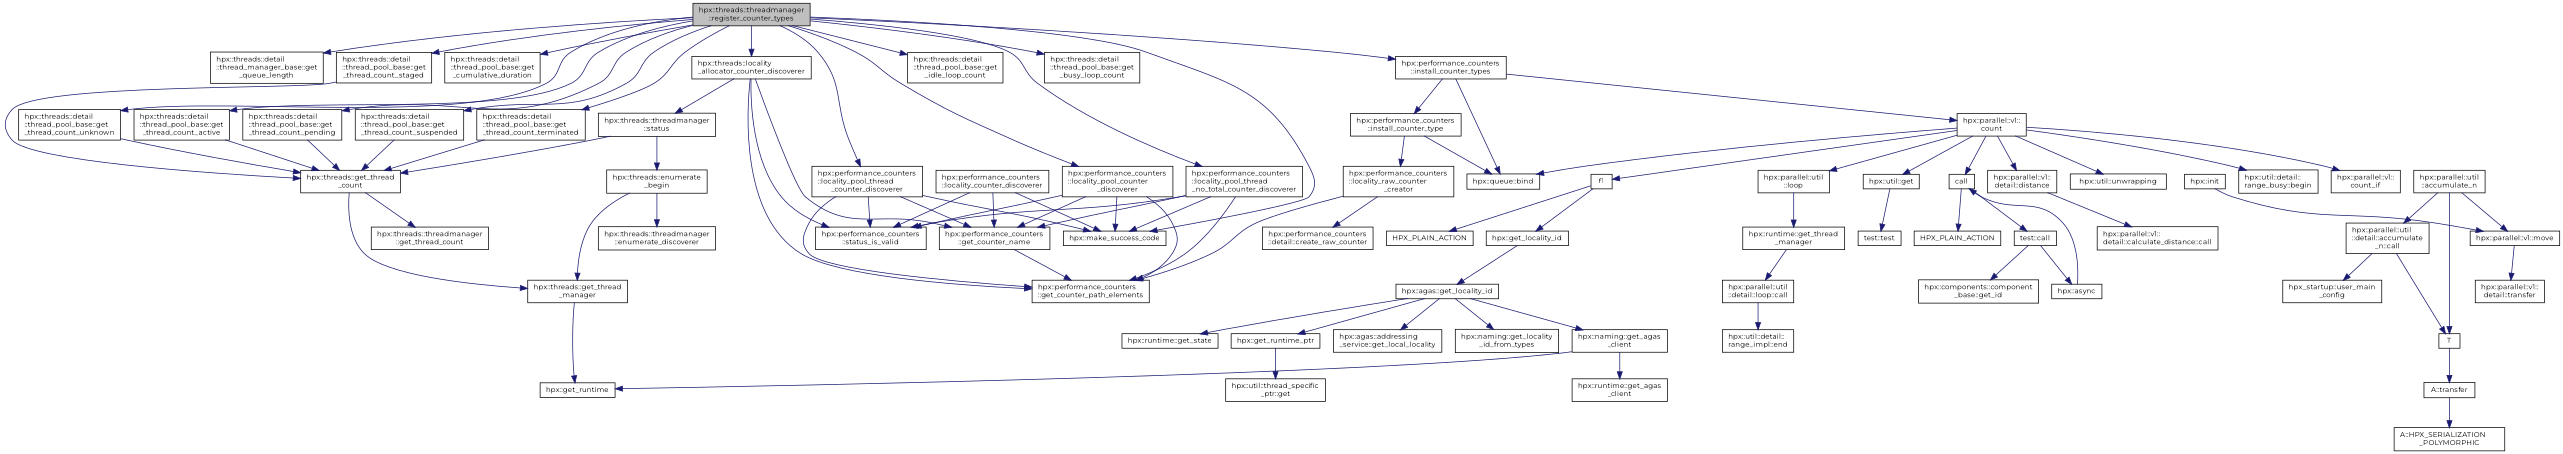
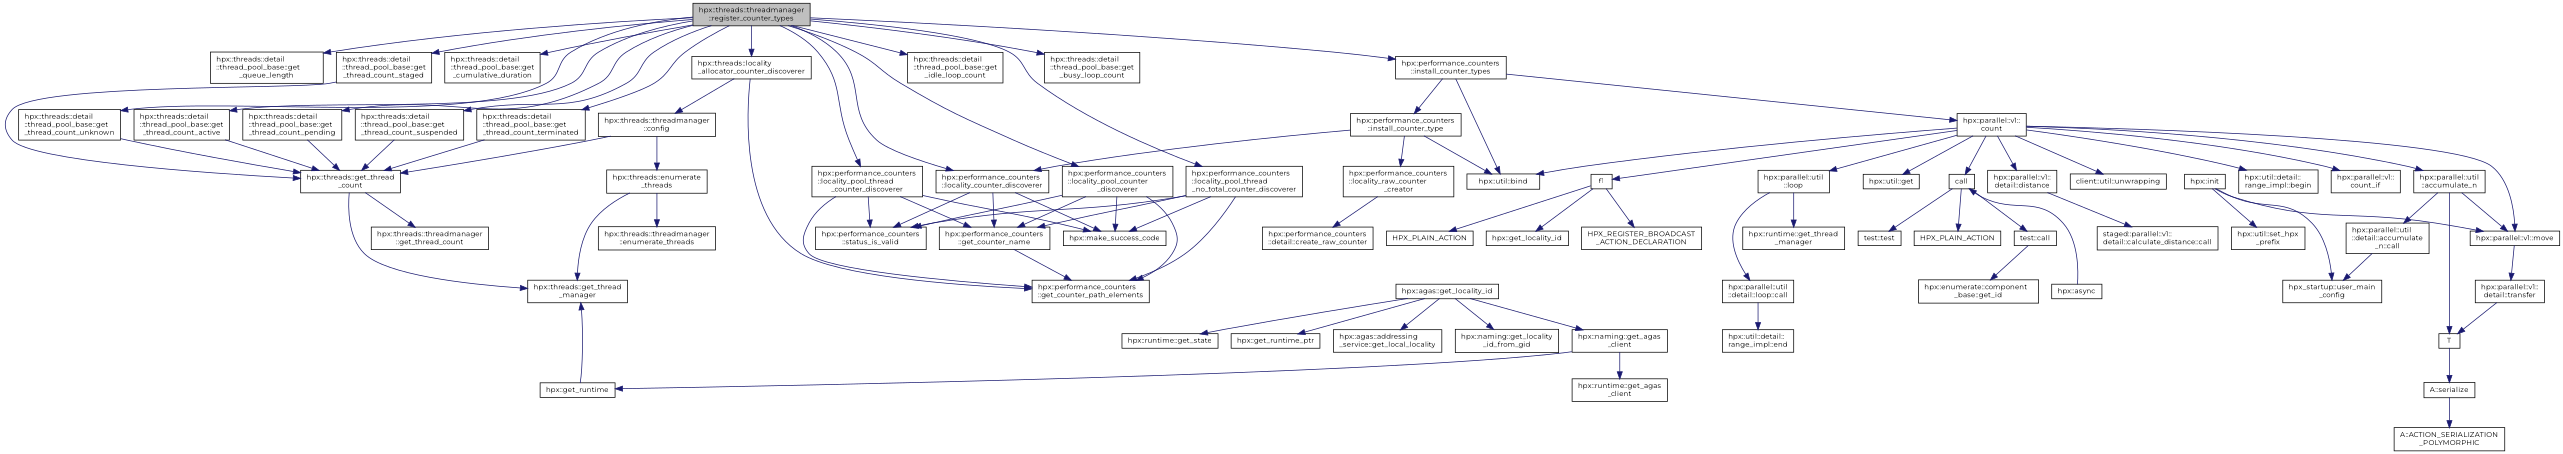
(1173, 62) -> (858, 107)
(267, 68) -> (267, 68)
(657, 125) -> (657, 125)
none -> (2292, 137)
none -> (2222, 139)
none -> (1195, 146)
(763, 164) -> none
(657, 182) -> (657, 182)
(1503, 182) -> (1503, 182)
(2118, 182) -> (2118, 182)
(2278, 182) -> (2278, 182)
(812, 202) -> none
(1886, 206) -> (1924, 208)
none -> (2305, 217)
(1240, 233) -> none
(657, 238) -> (657, 238)
none -> (1642, 238)
(2158, 238) -> (2158, 238)
none -> (2268, 238)
(1778, 262) -> (1735, 227)
(2054, 262) -> none
(1490, 263) -> none
(2419, 290) -> (2480, 316)
(1979, 291) -> (1979, 291)
(573, 339) -> (582, 347)
(1507, 341) -> (1507, 341)
(1276, 390) -> none
(2449, 390) -> (2449, 390)
(2449, 439) -> (2449, 439)
